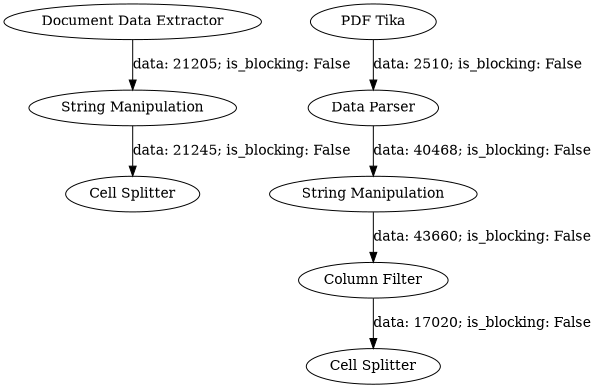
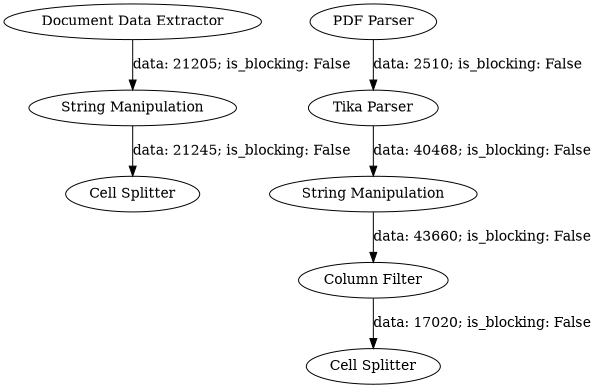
(373, 22) -> (373, 22)
(373, 108) -> (373, 108)
